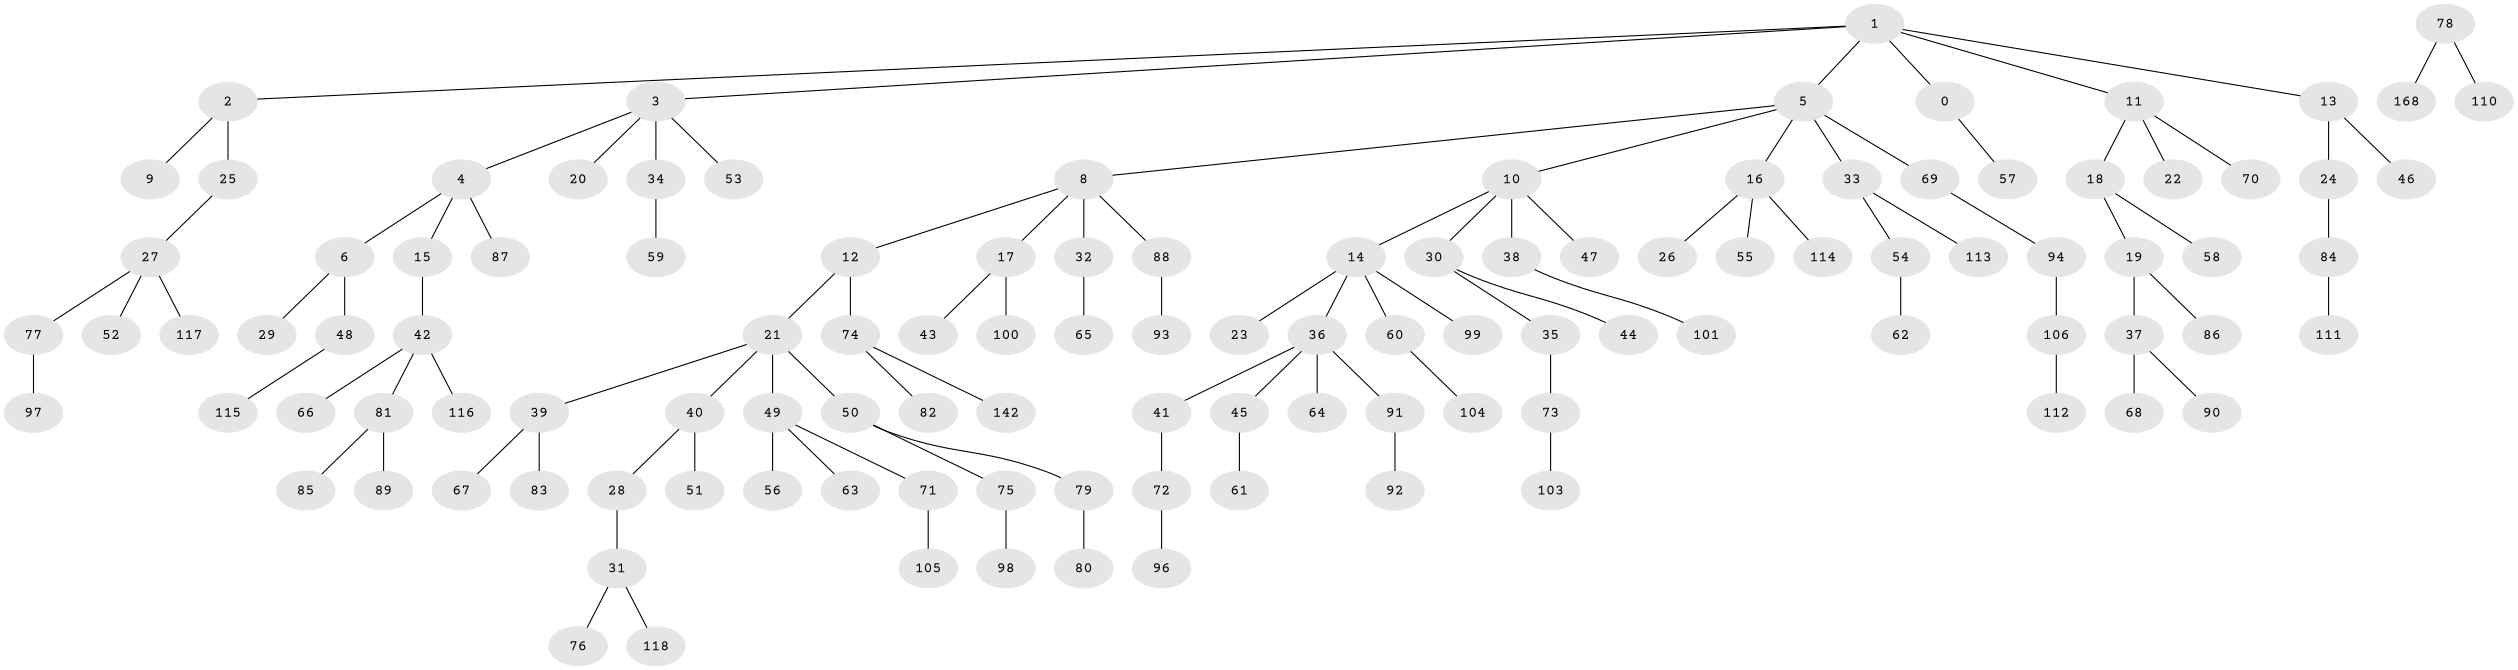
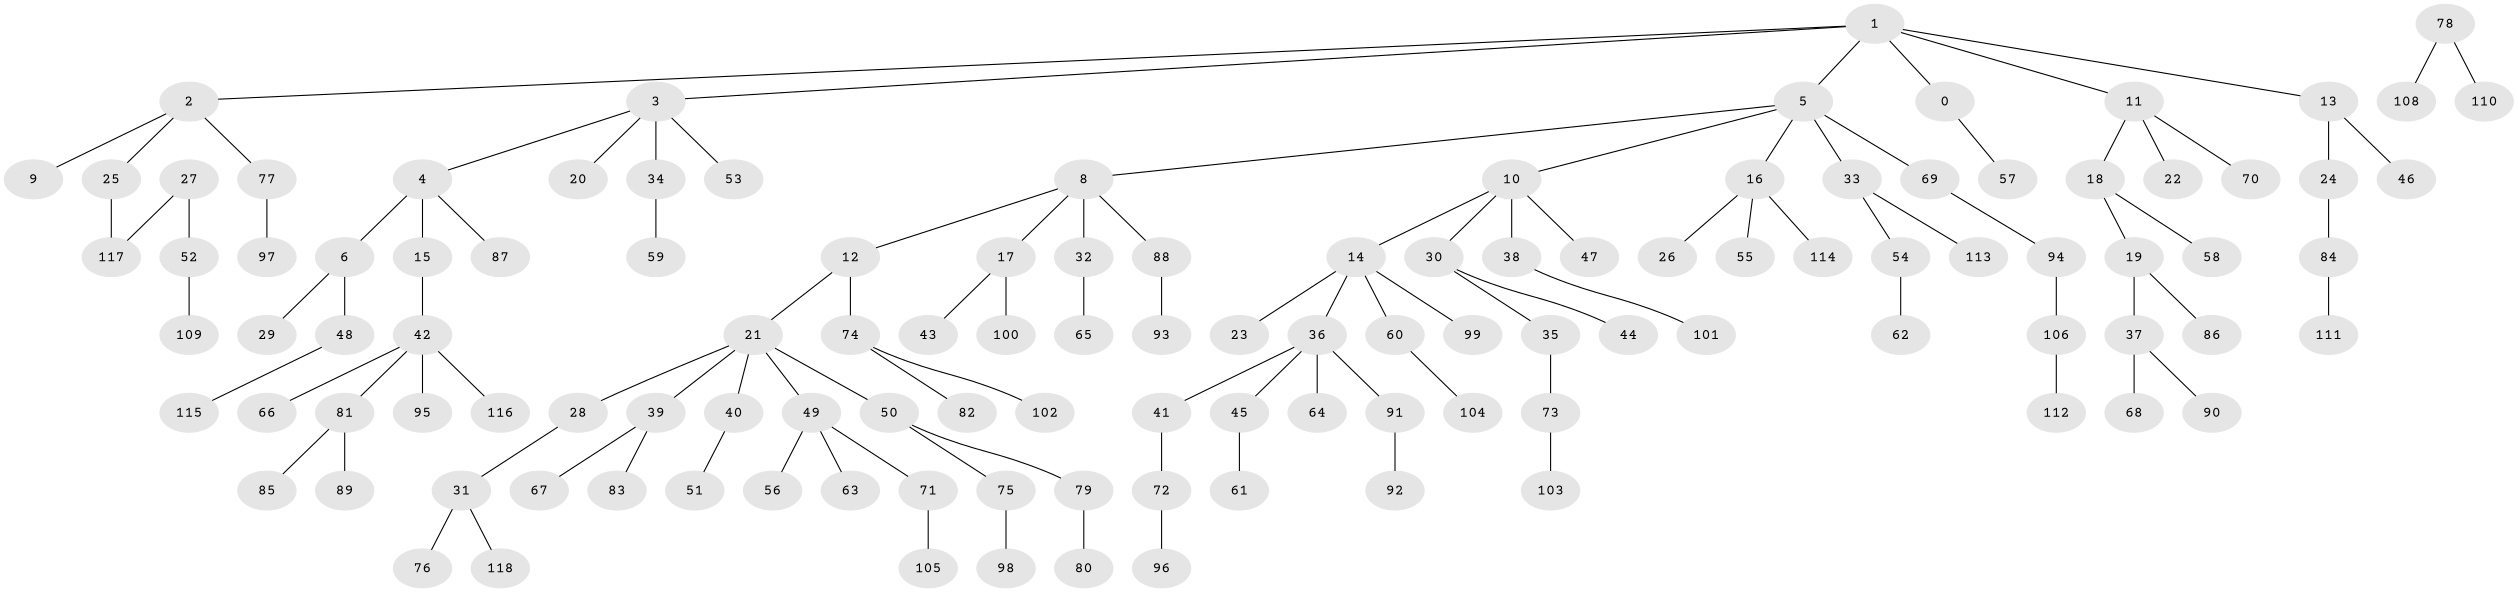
(2406, 102) -> (2406, 102)
(189, 218) -> (111, 218)
(92, 296) -> (228, 140)
none -> (189, 335)
none -> (422, 413)
(1006, 413) -> (1045, 413)
(656, 452) -> (665, 373)
